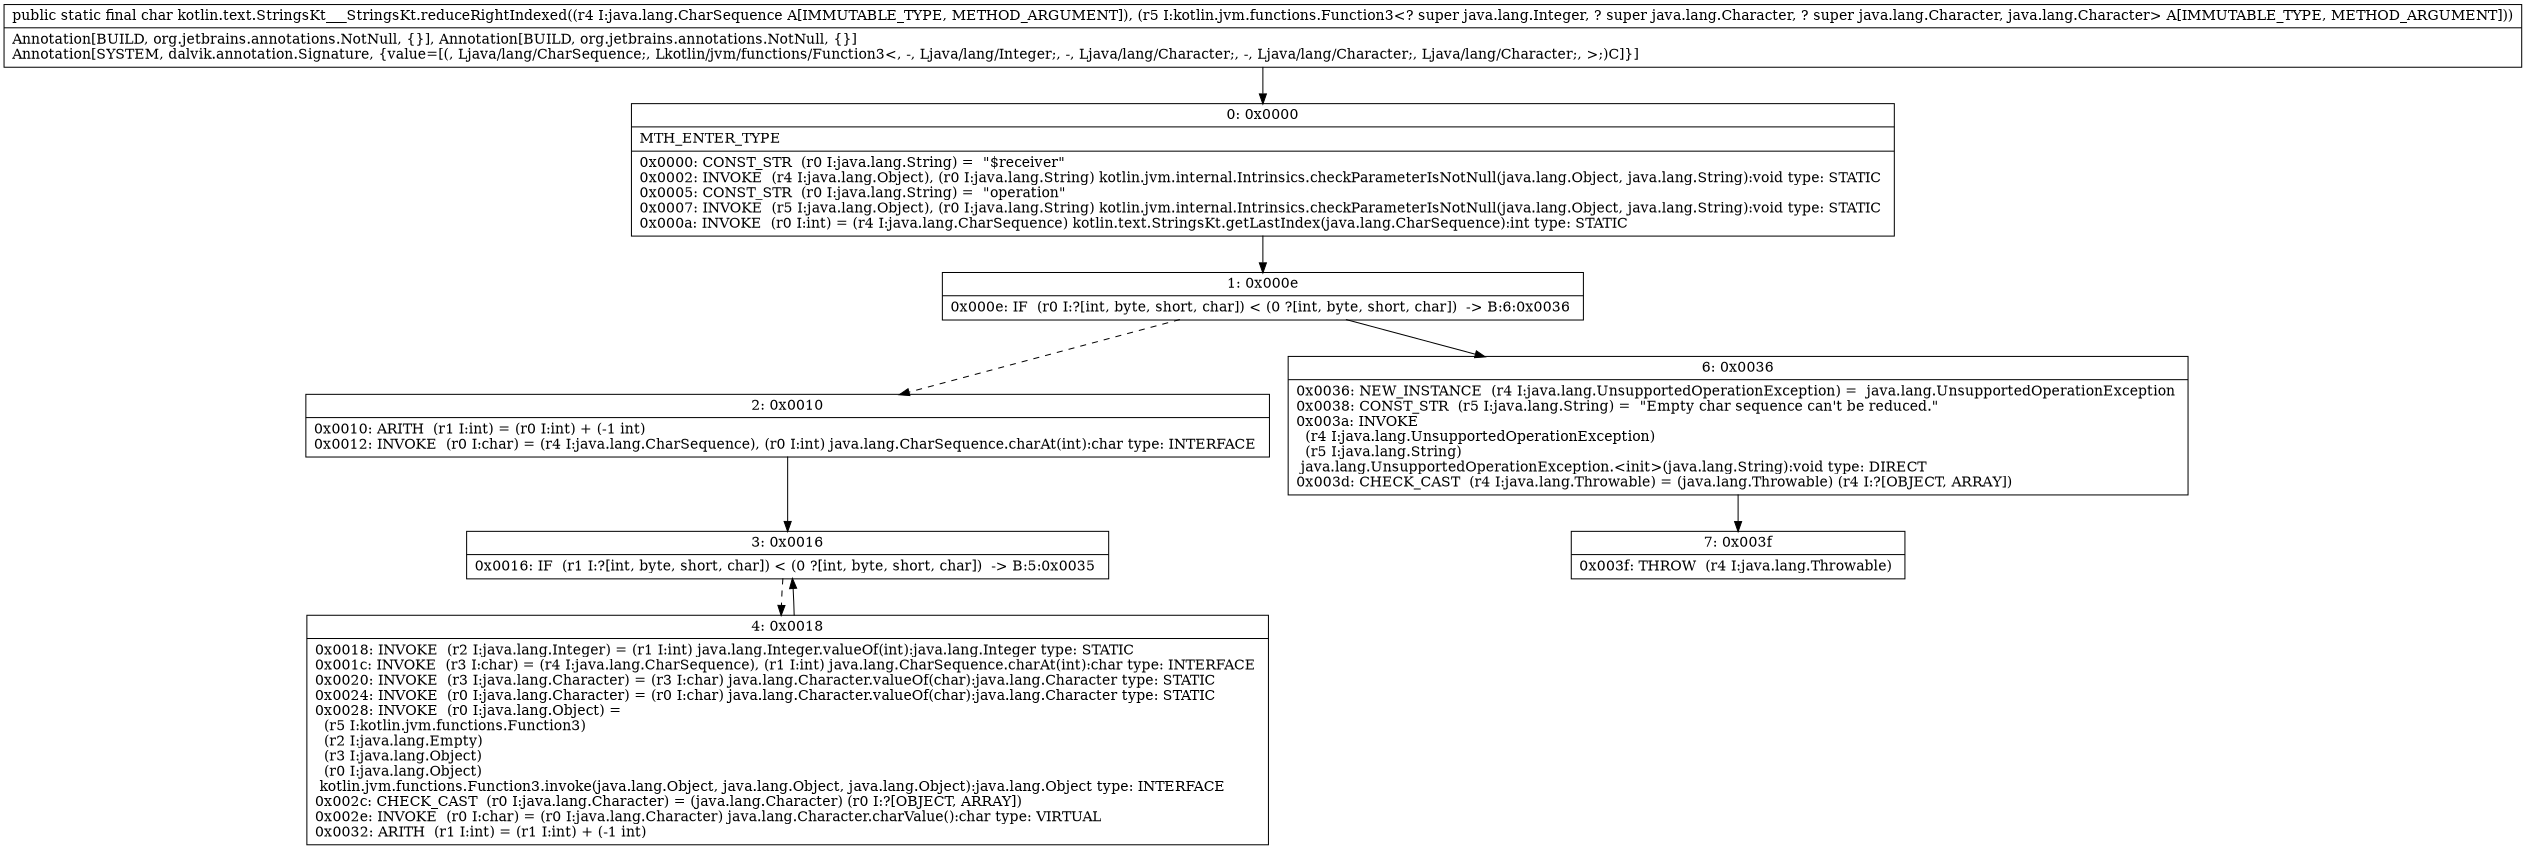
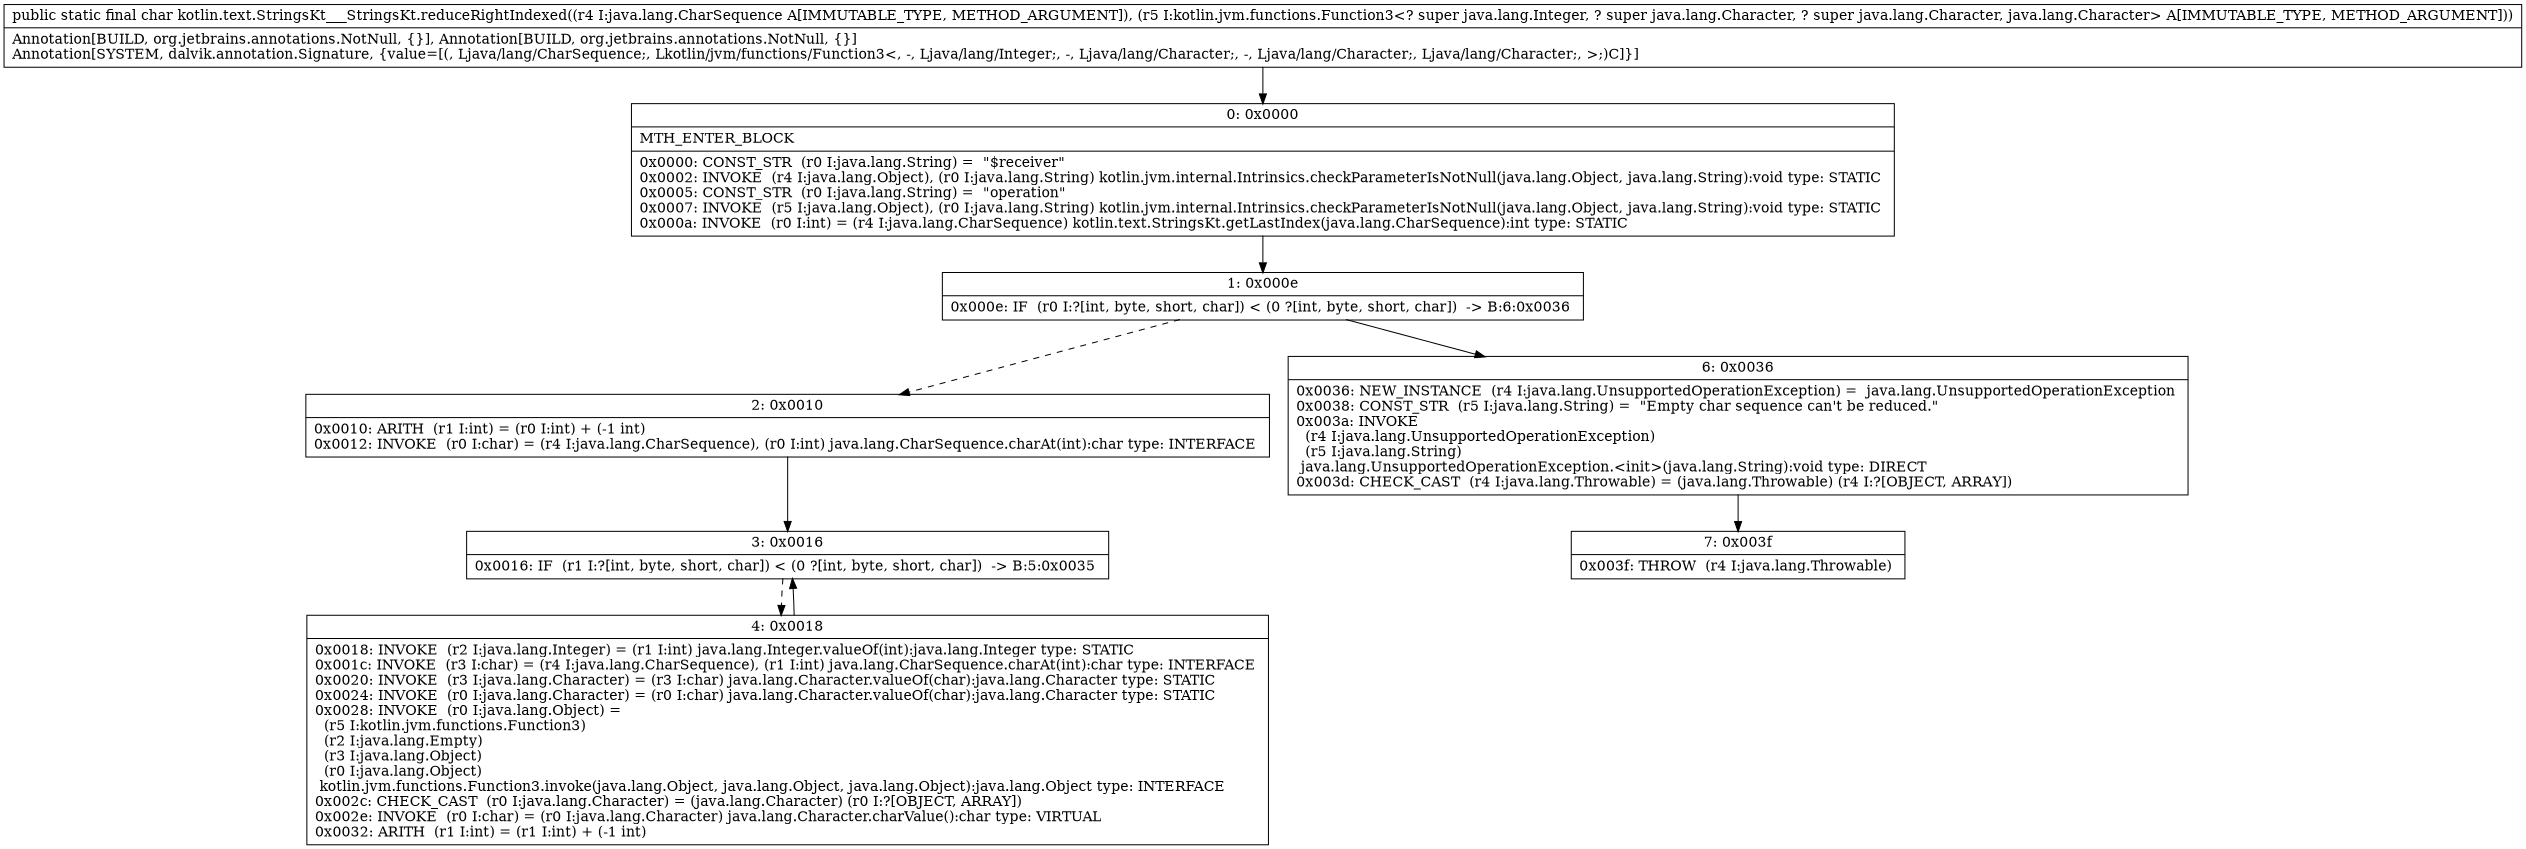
(710, 139) -> (717, 139)
